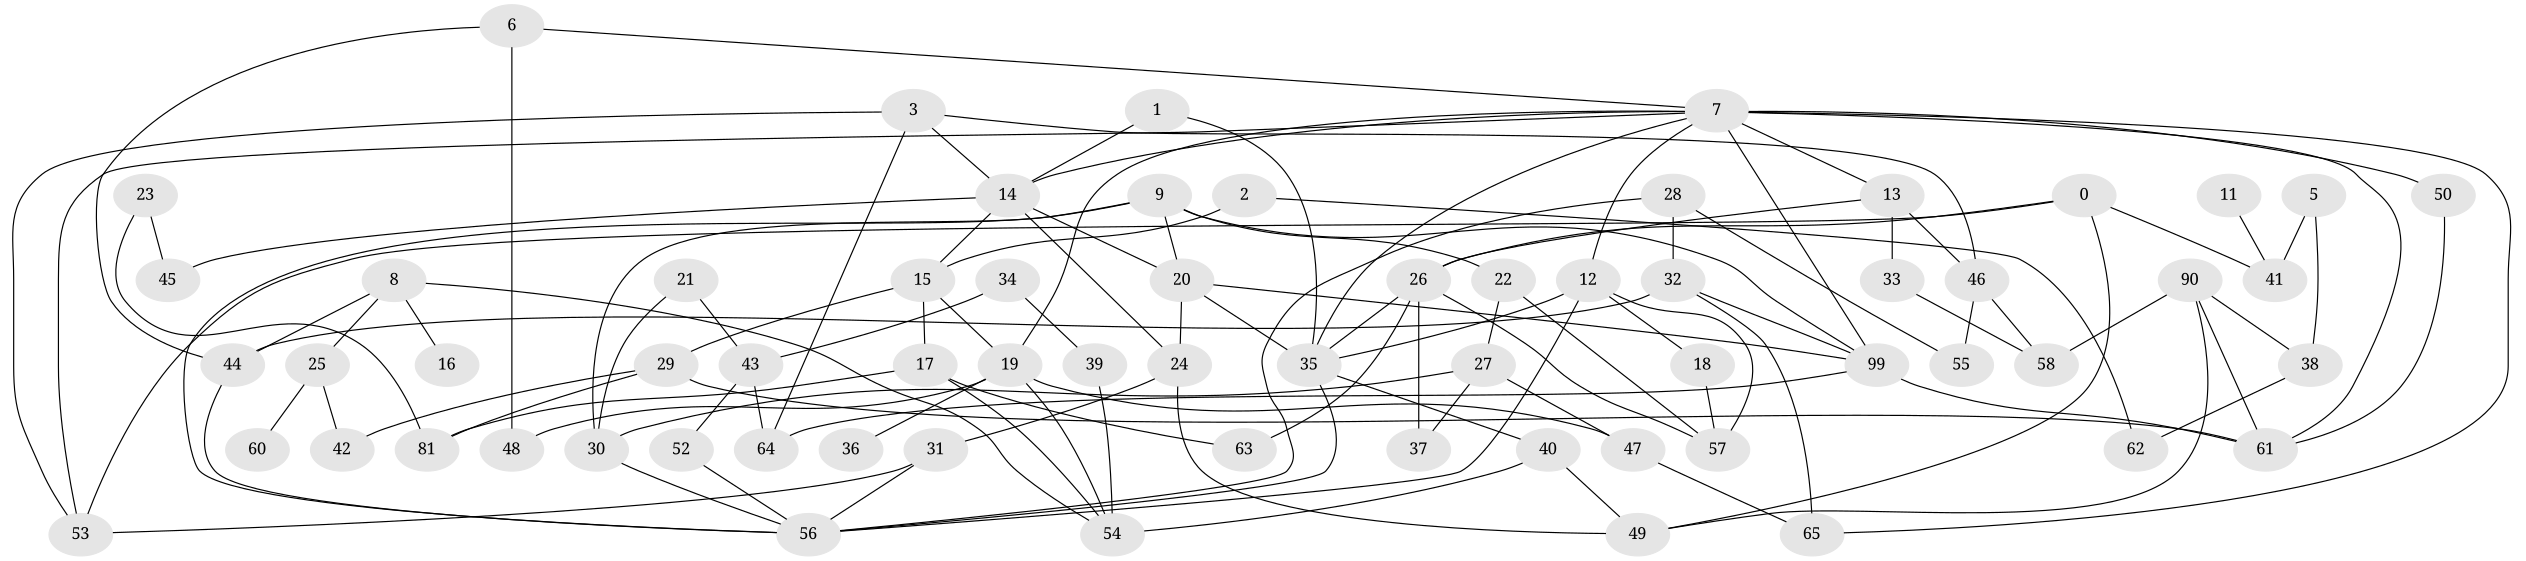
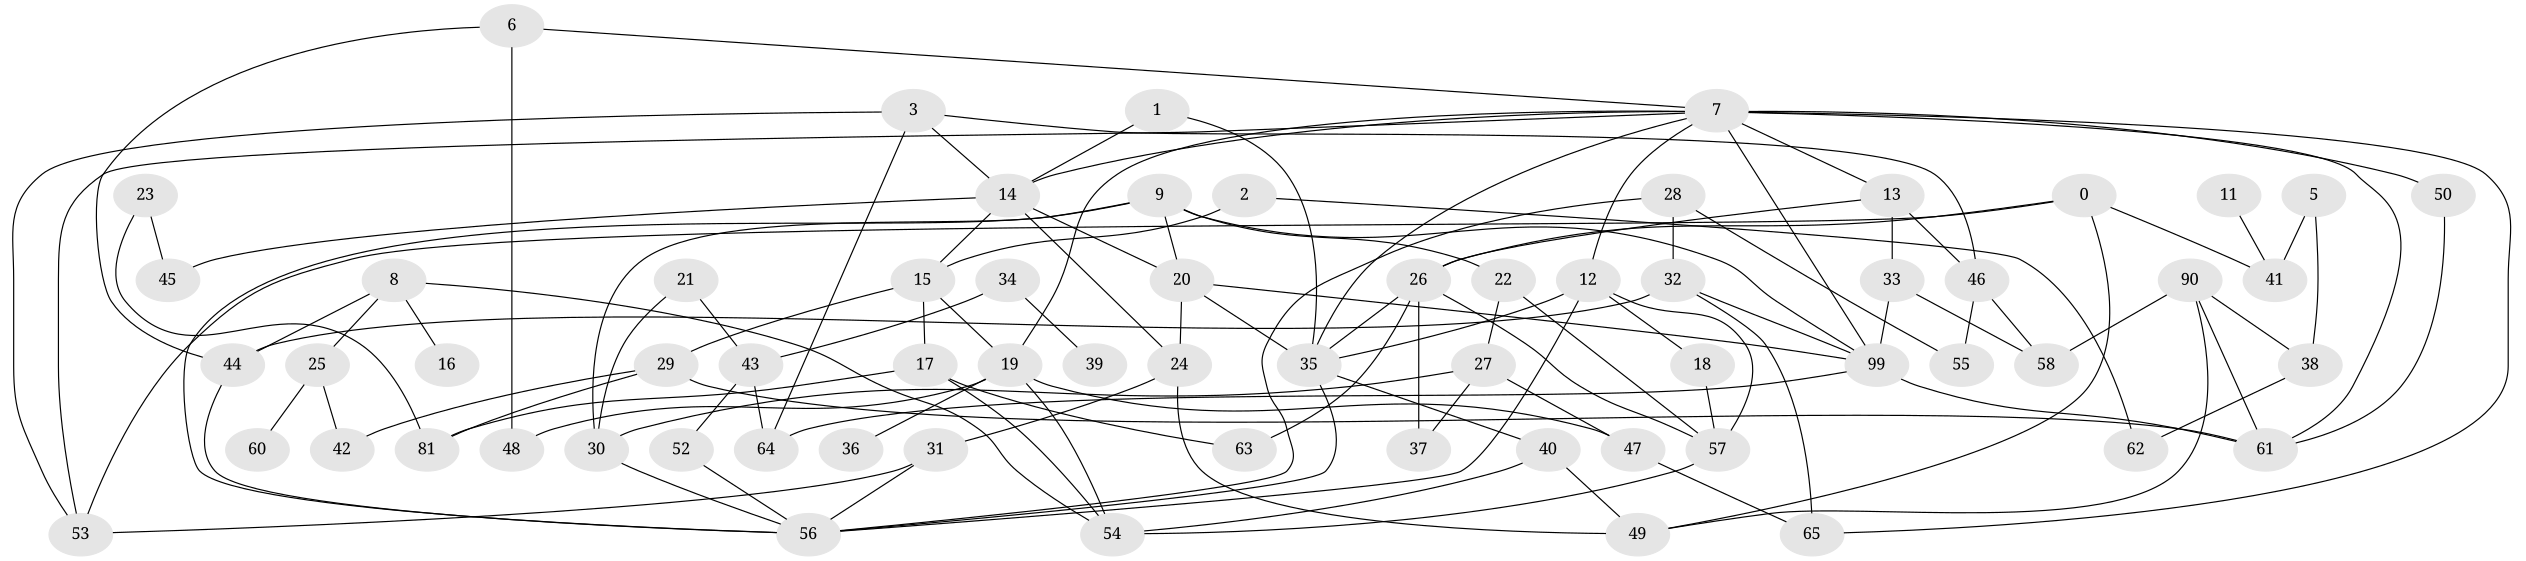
none -> (1883, 329)
(1109, 450) -> (1422, 518)
